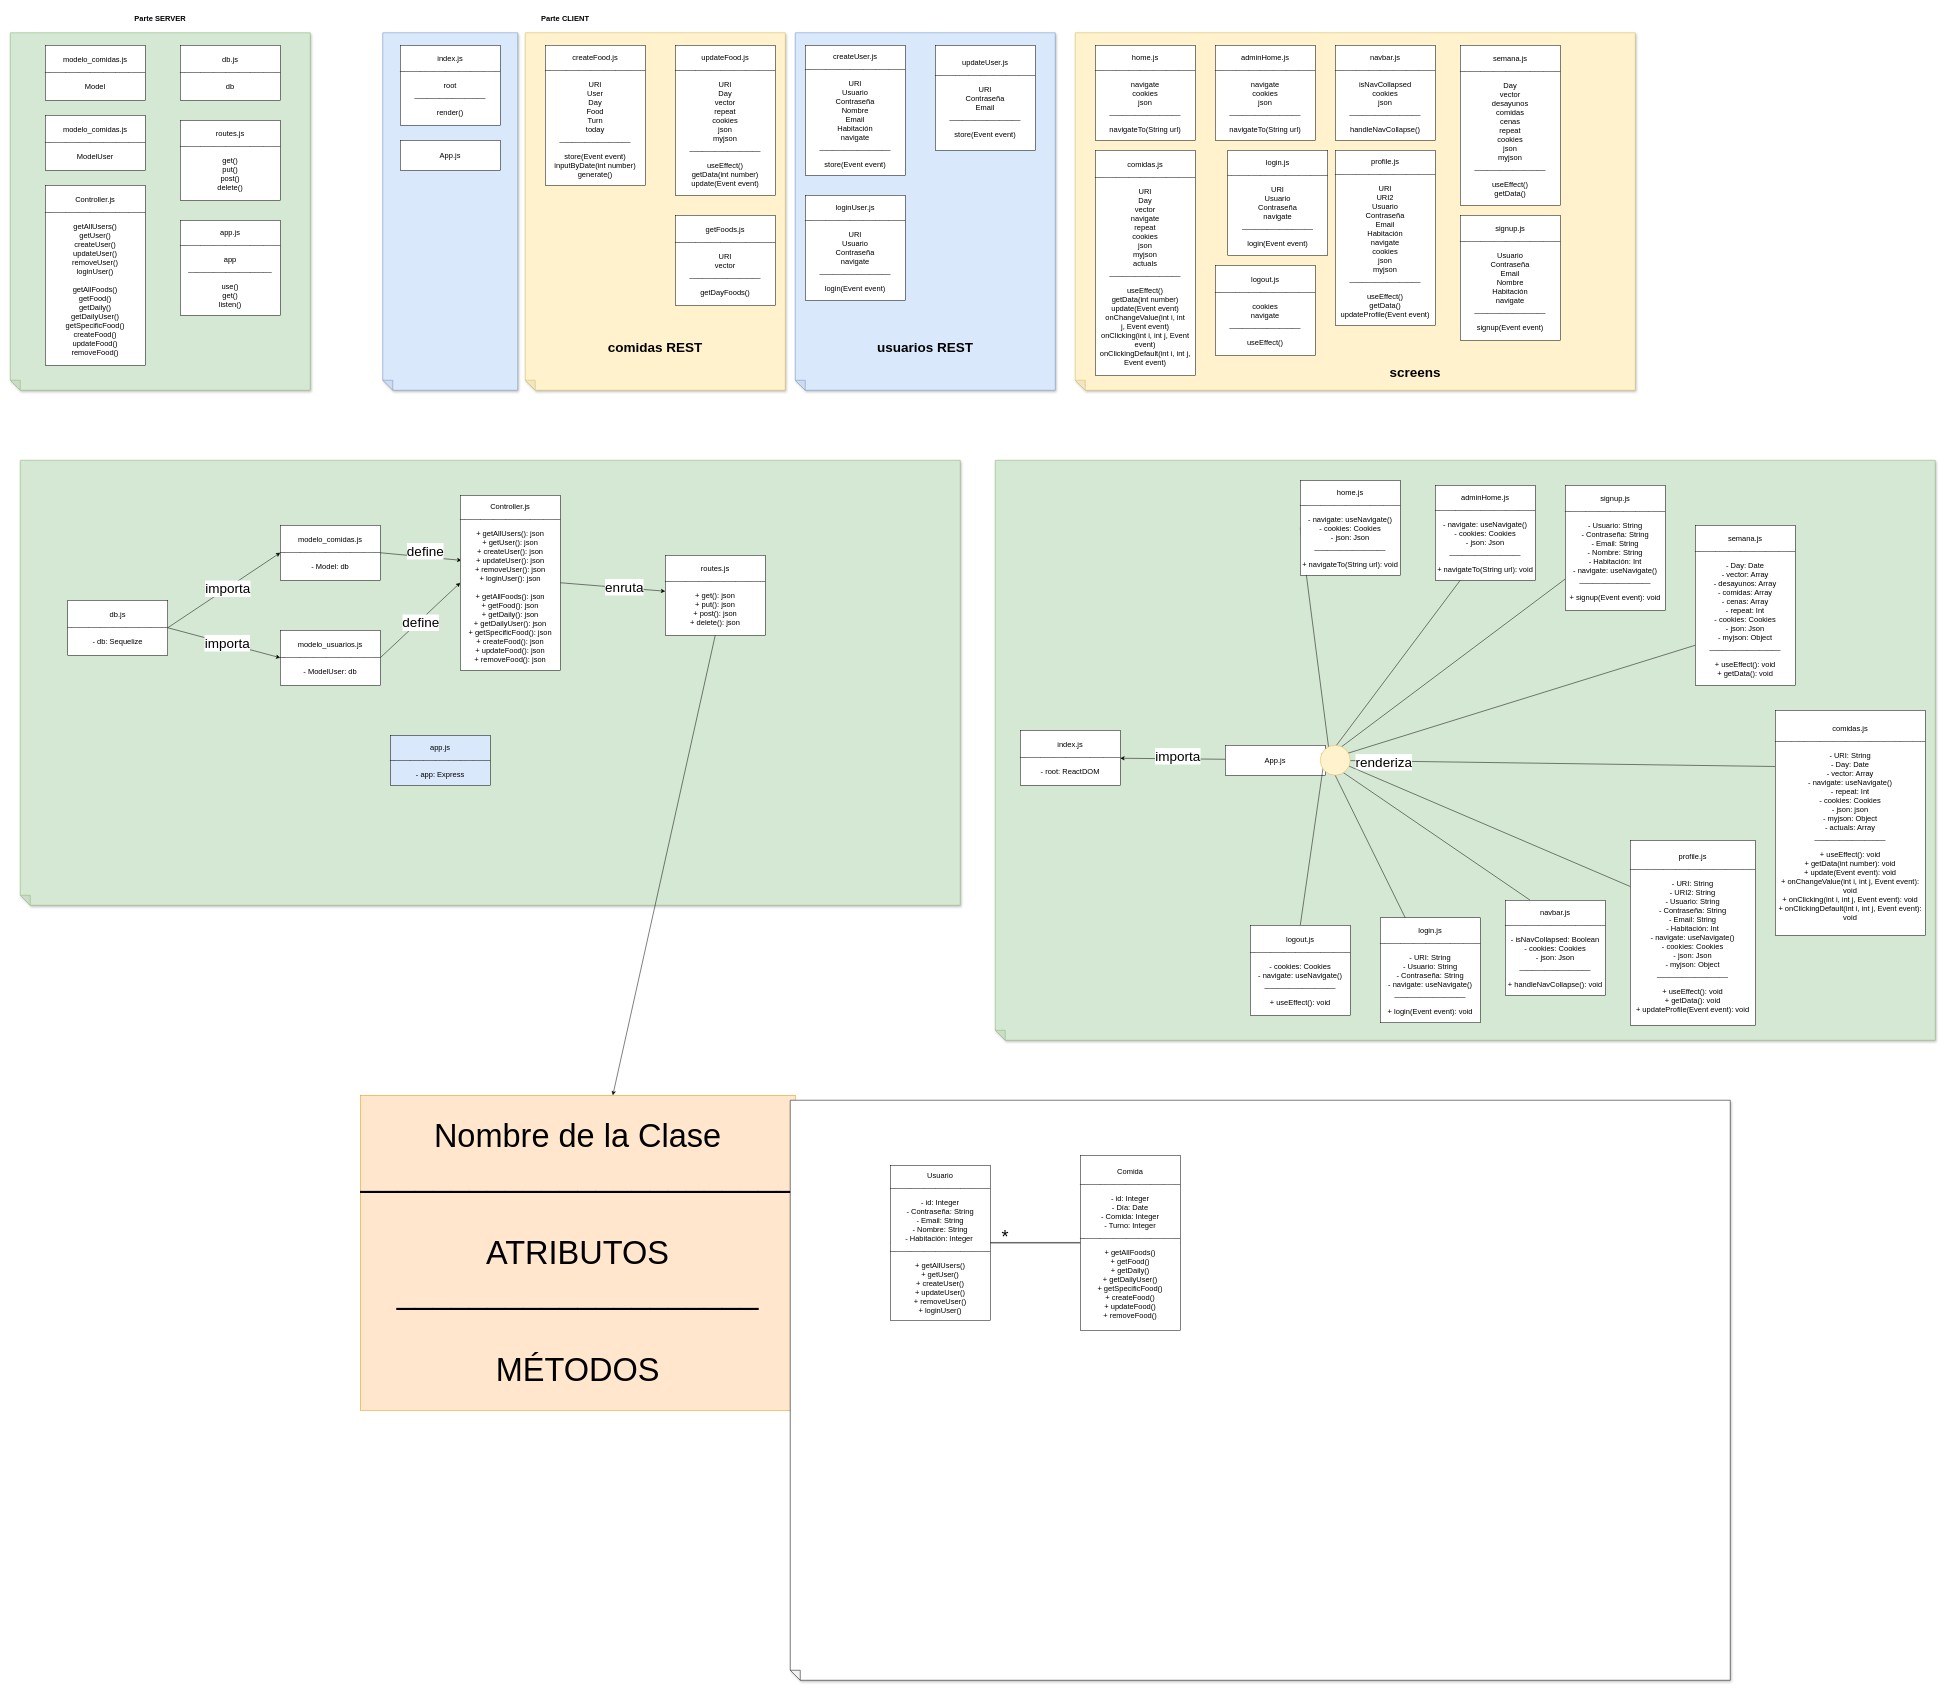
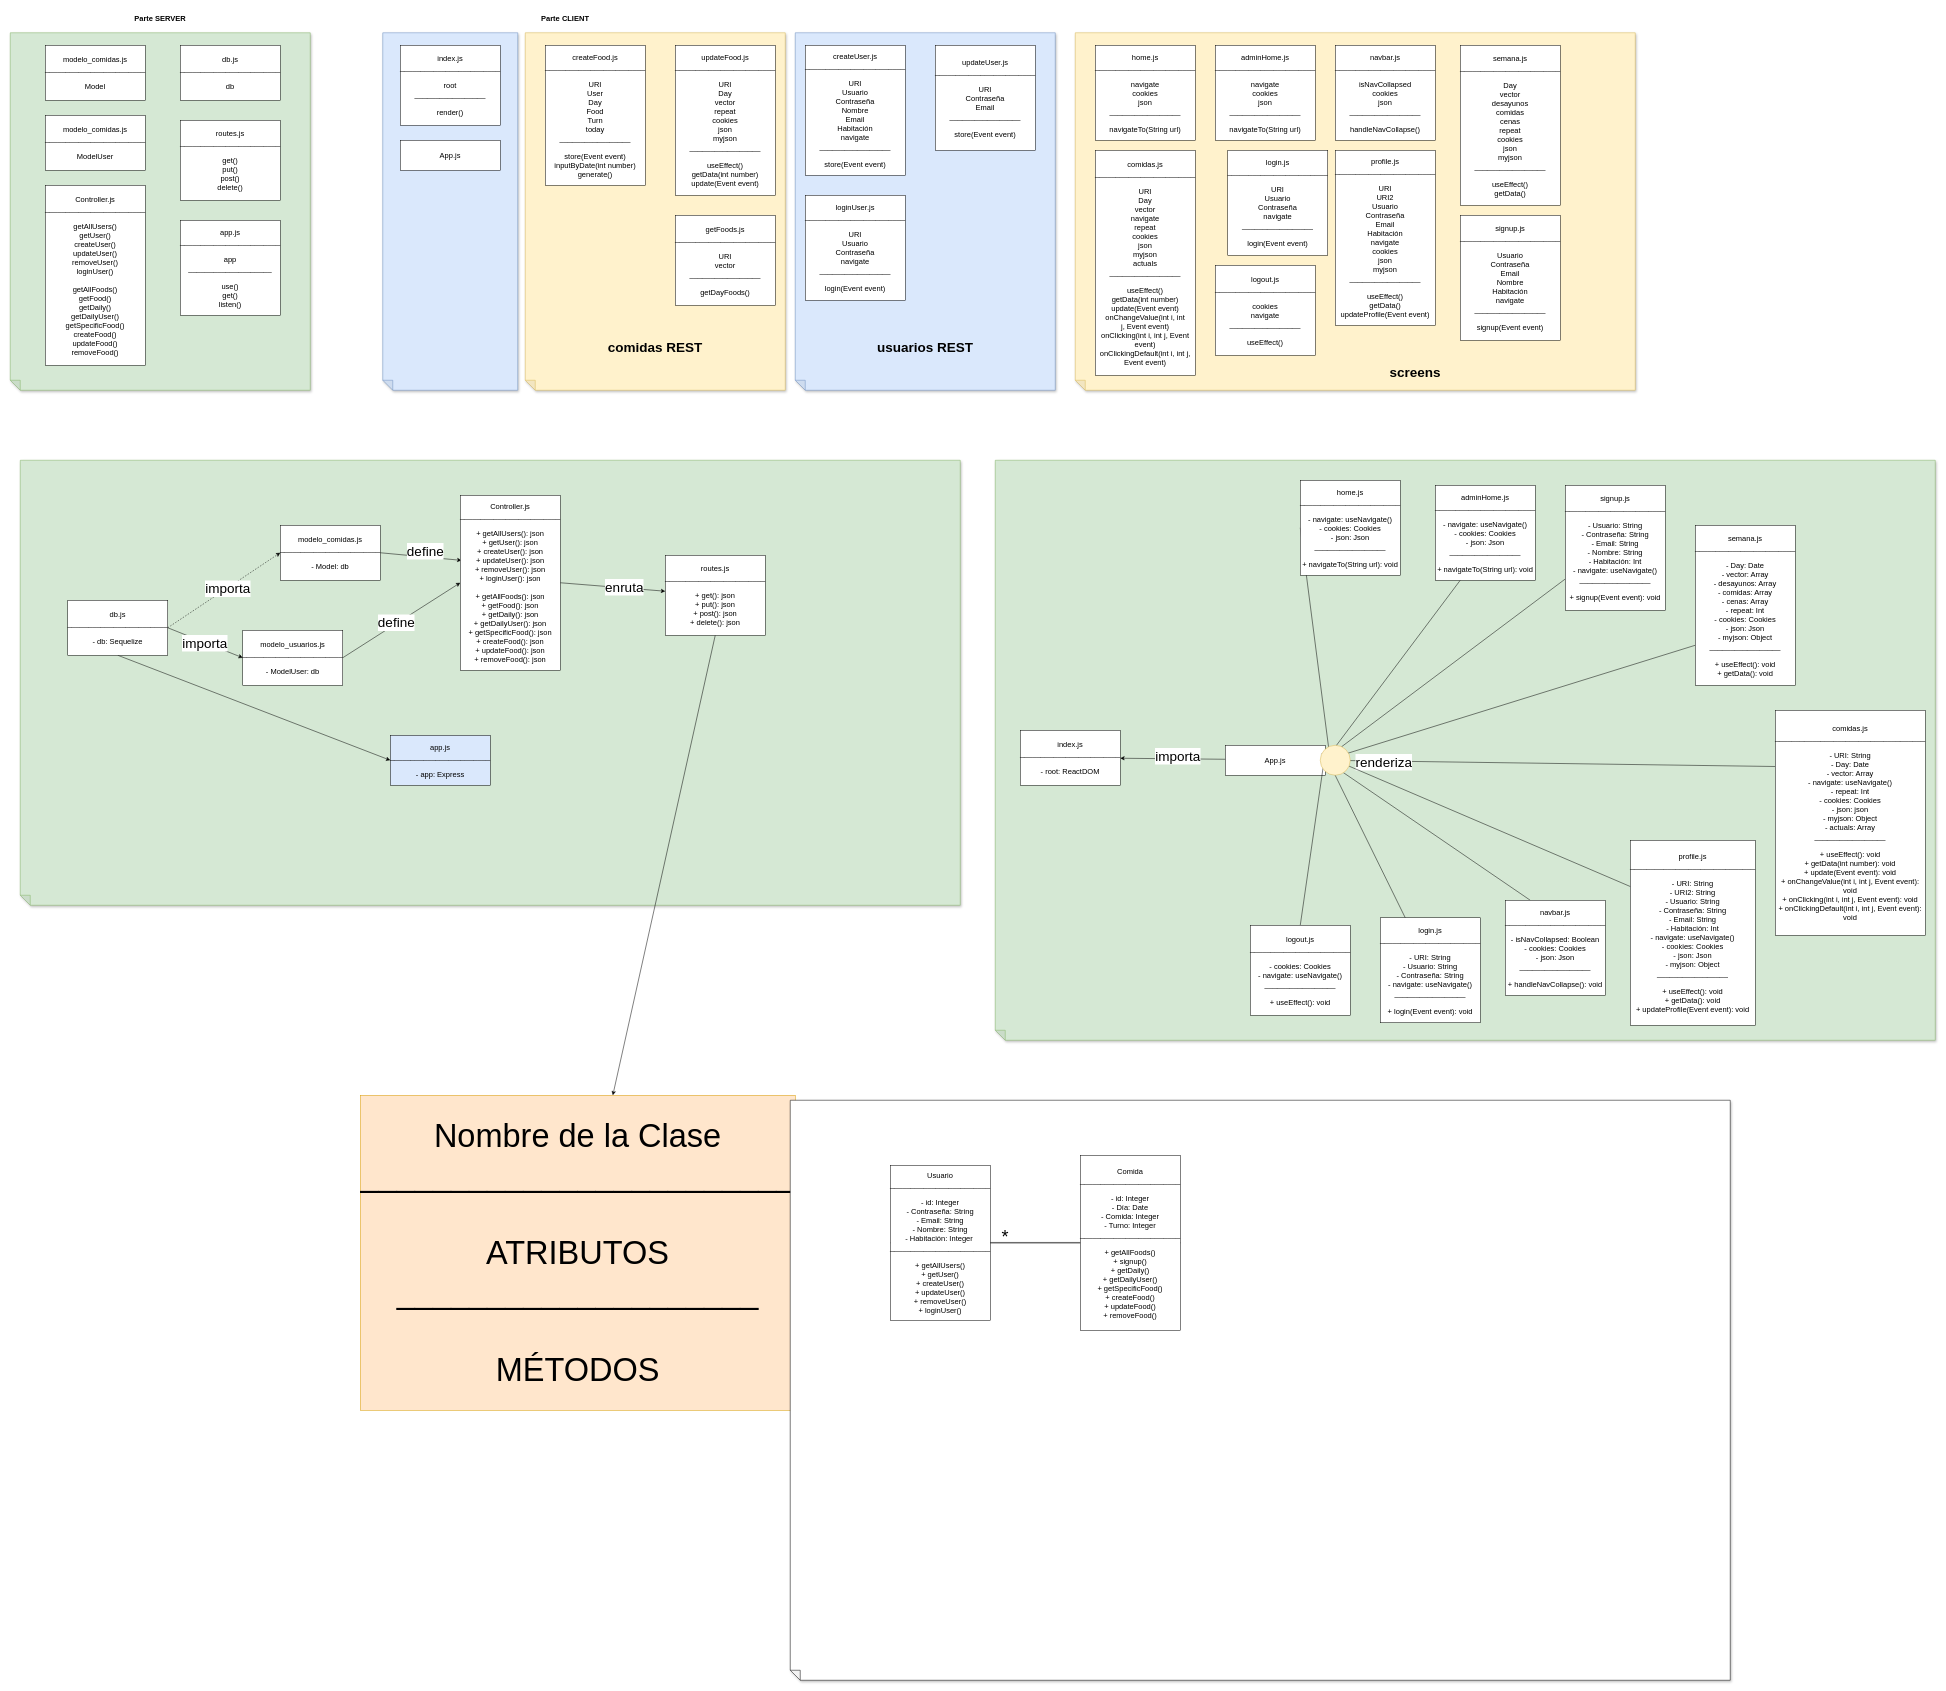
(191, 612) -> (191, 612)
(330, 658) -> (293, 658)
none -> (382, 757)
(1130, 1243) -> (1130, 1243)
